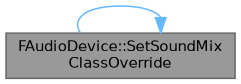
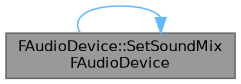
(121, 56) -> (121, 56)
